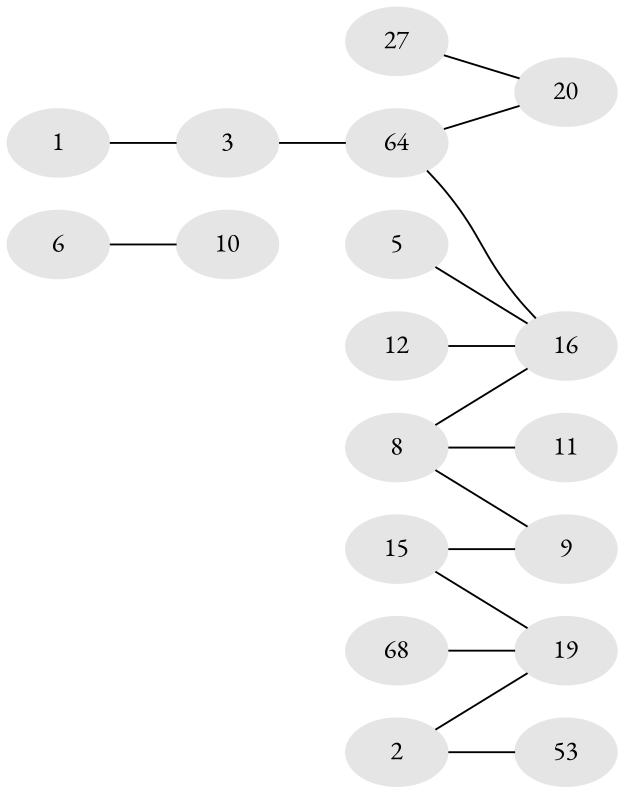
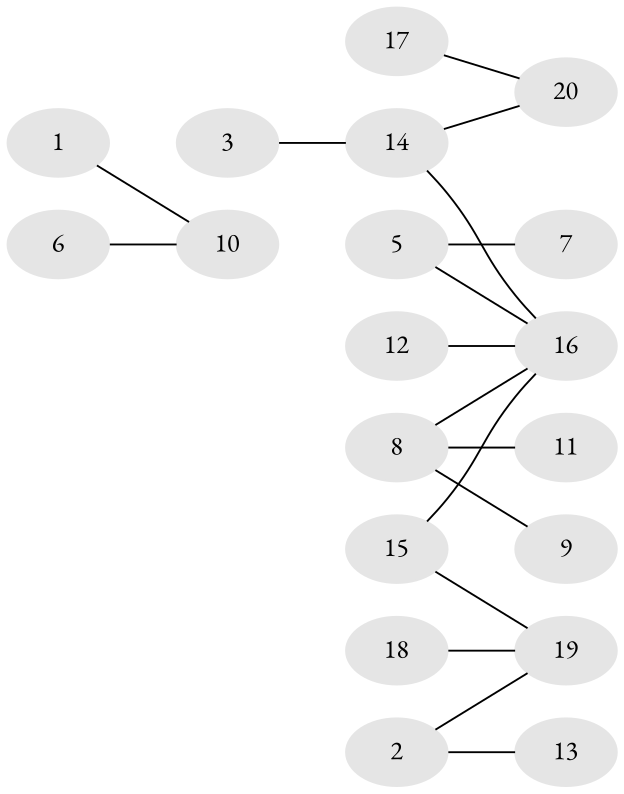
(397, 41) -> (397, 41)
(143, 143) -> (143, 194)
(397, 143) -> (397, 143)
none -> (566, 244)
(482, 549) -> (475, 460)
(397, 651) -> (397, 651)
(566, 752) -> (566, 752)
